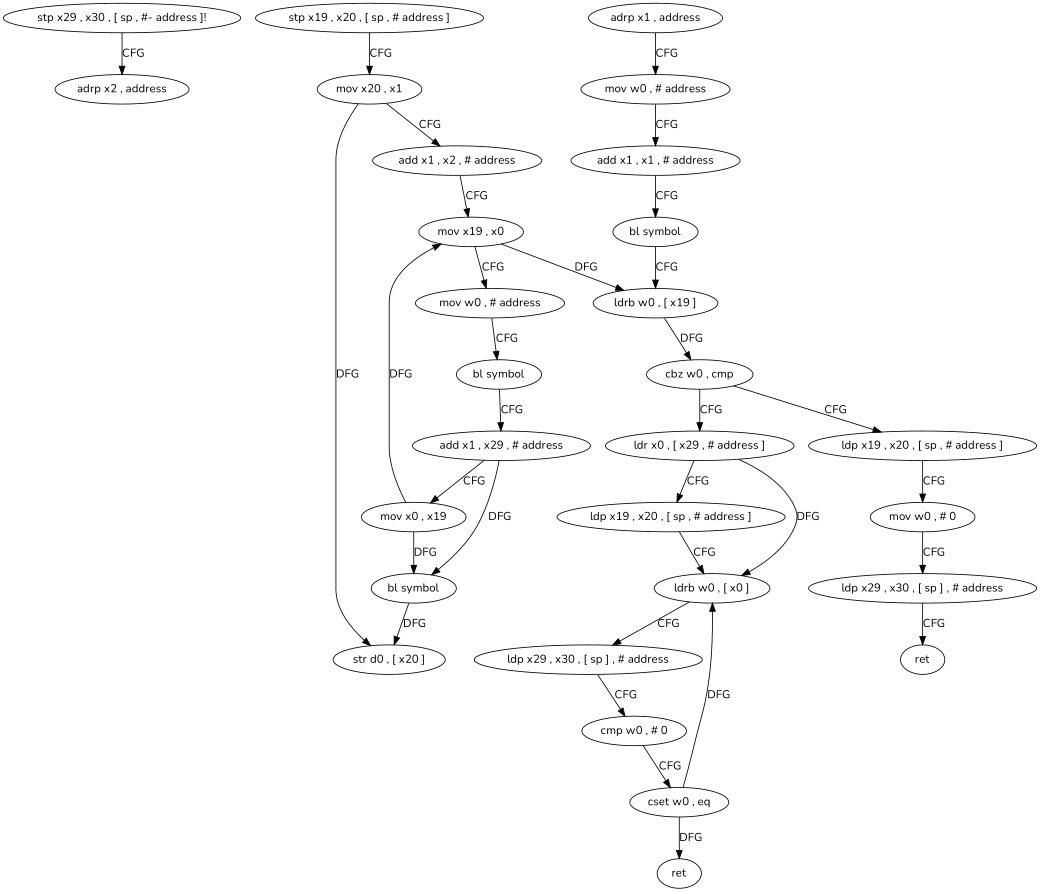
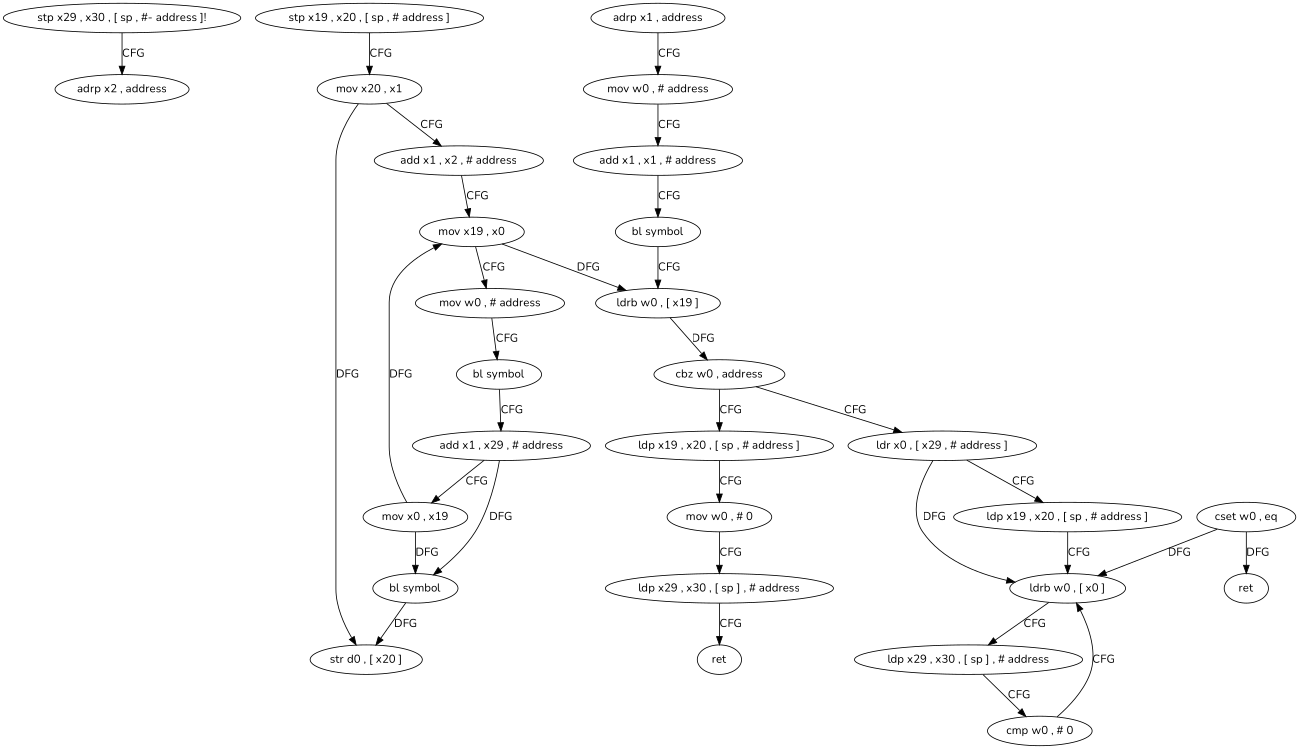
(700, 374) -> (719, 374)
(654, 763) -> (1091, 668)
